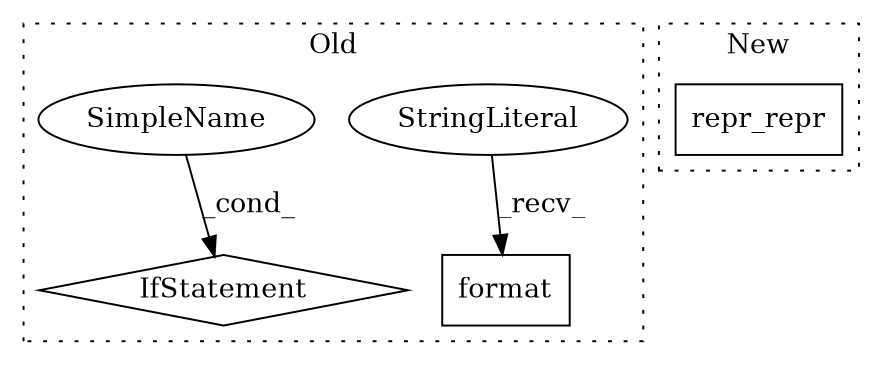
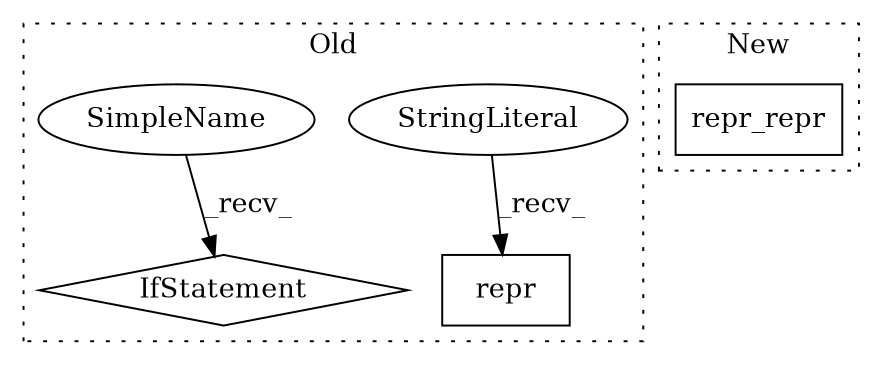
(249, 205) -> (249, 205)
(506, 290) -> (506, 290)
